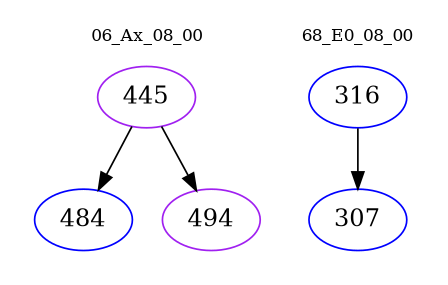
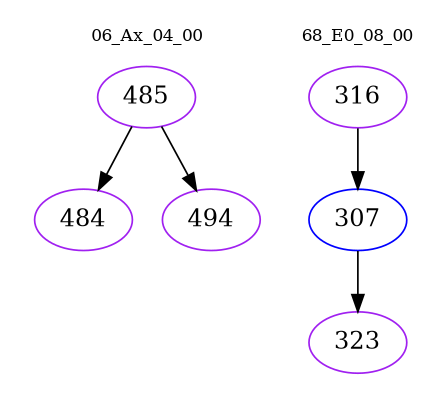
(147, 37) -> (147, 37)
(147, 97) -> (147, 97)
(358, 97) -> (358, 97)
(84, 220) -> (84, 220)
none -> (358, 343)
